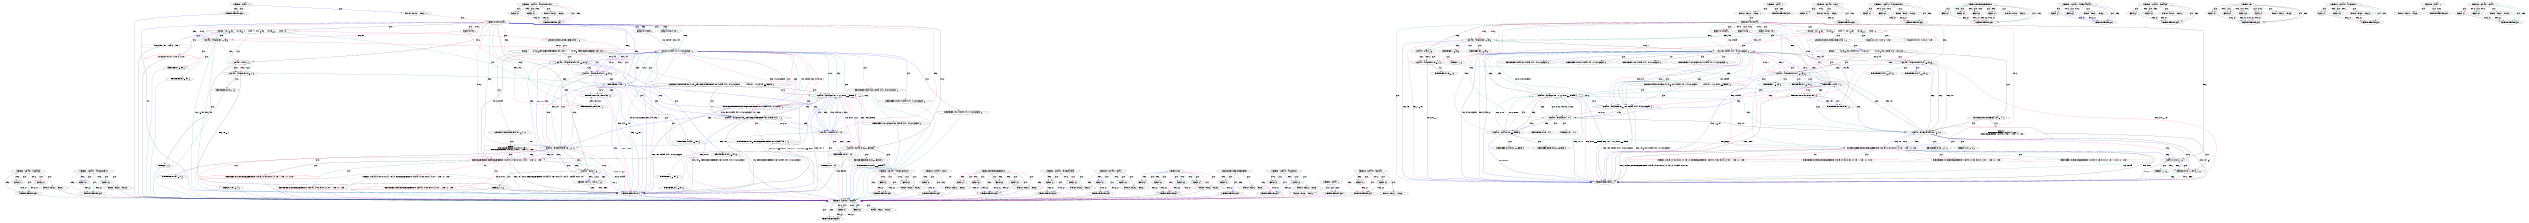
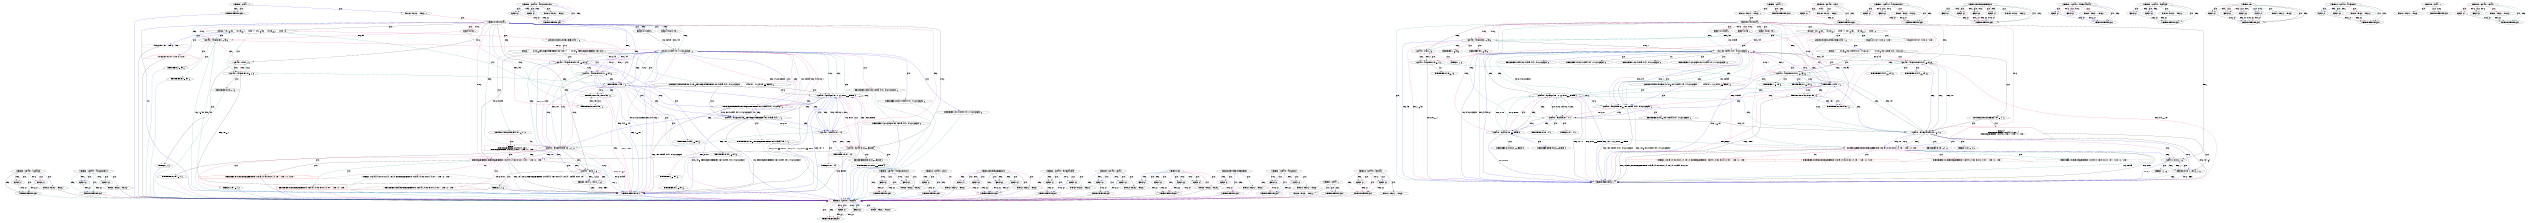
none -> (1669, 118)
